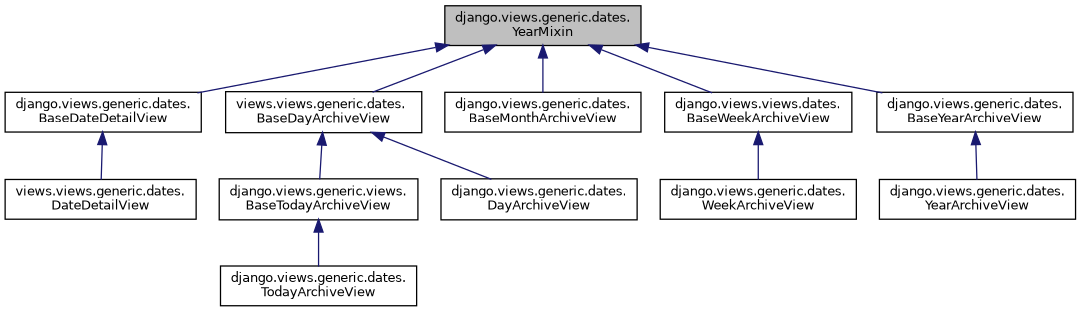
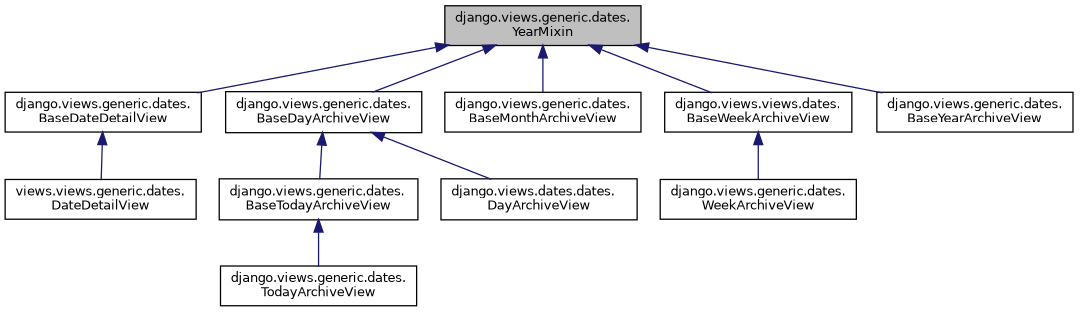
(324, 112) -> (324, 112)
(319, 199) -> (319, 199)
(539, 199) -> (539, 199)
(977, 199) -> none
